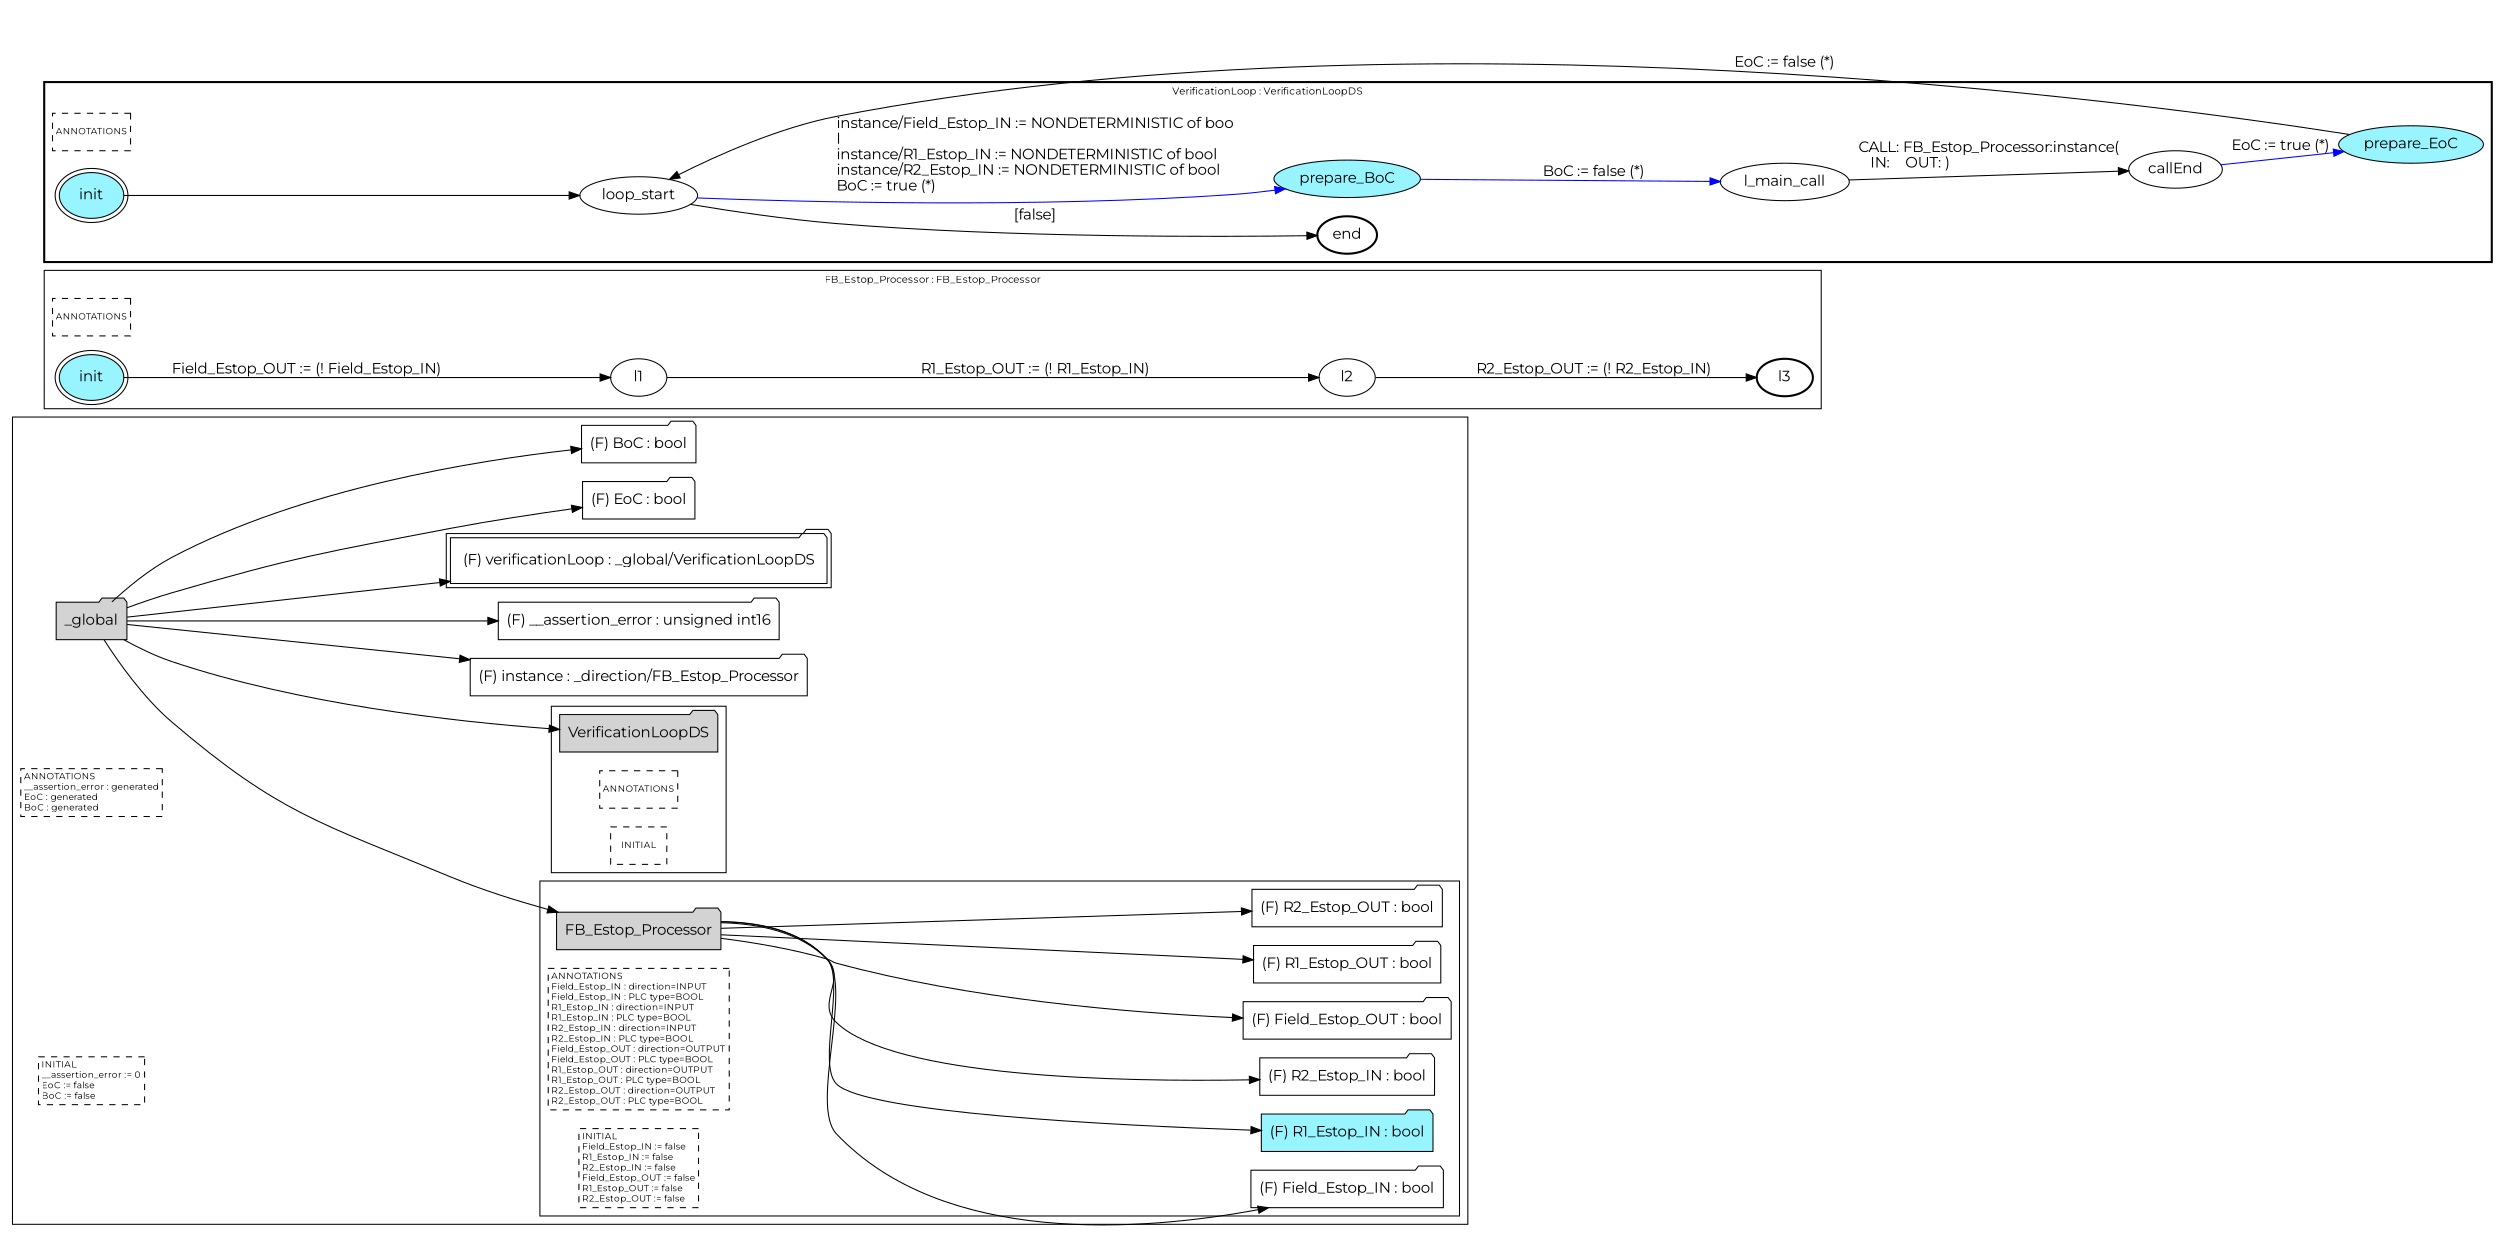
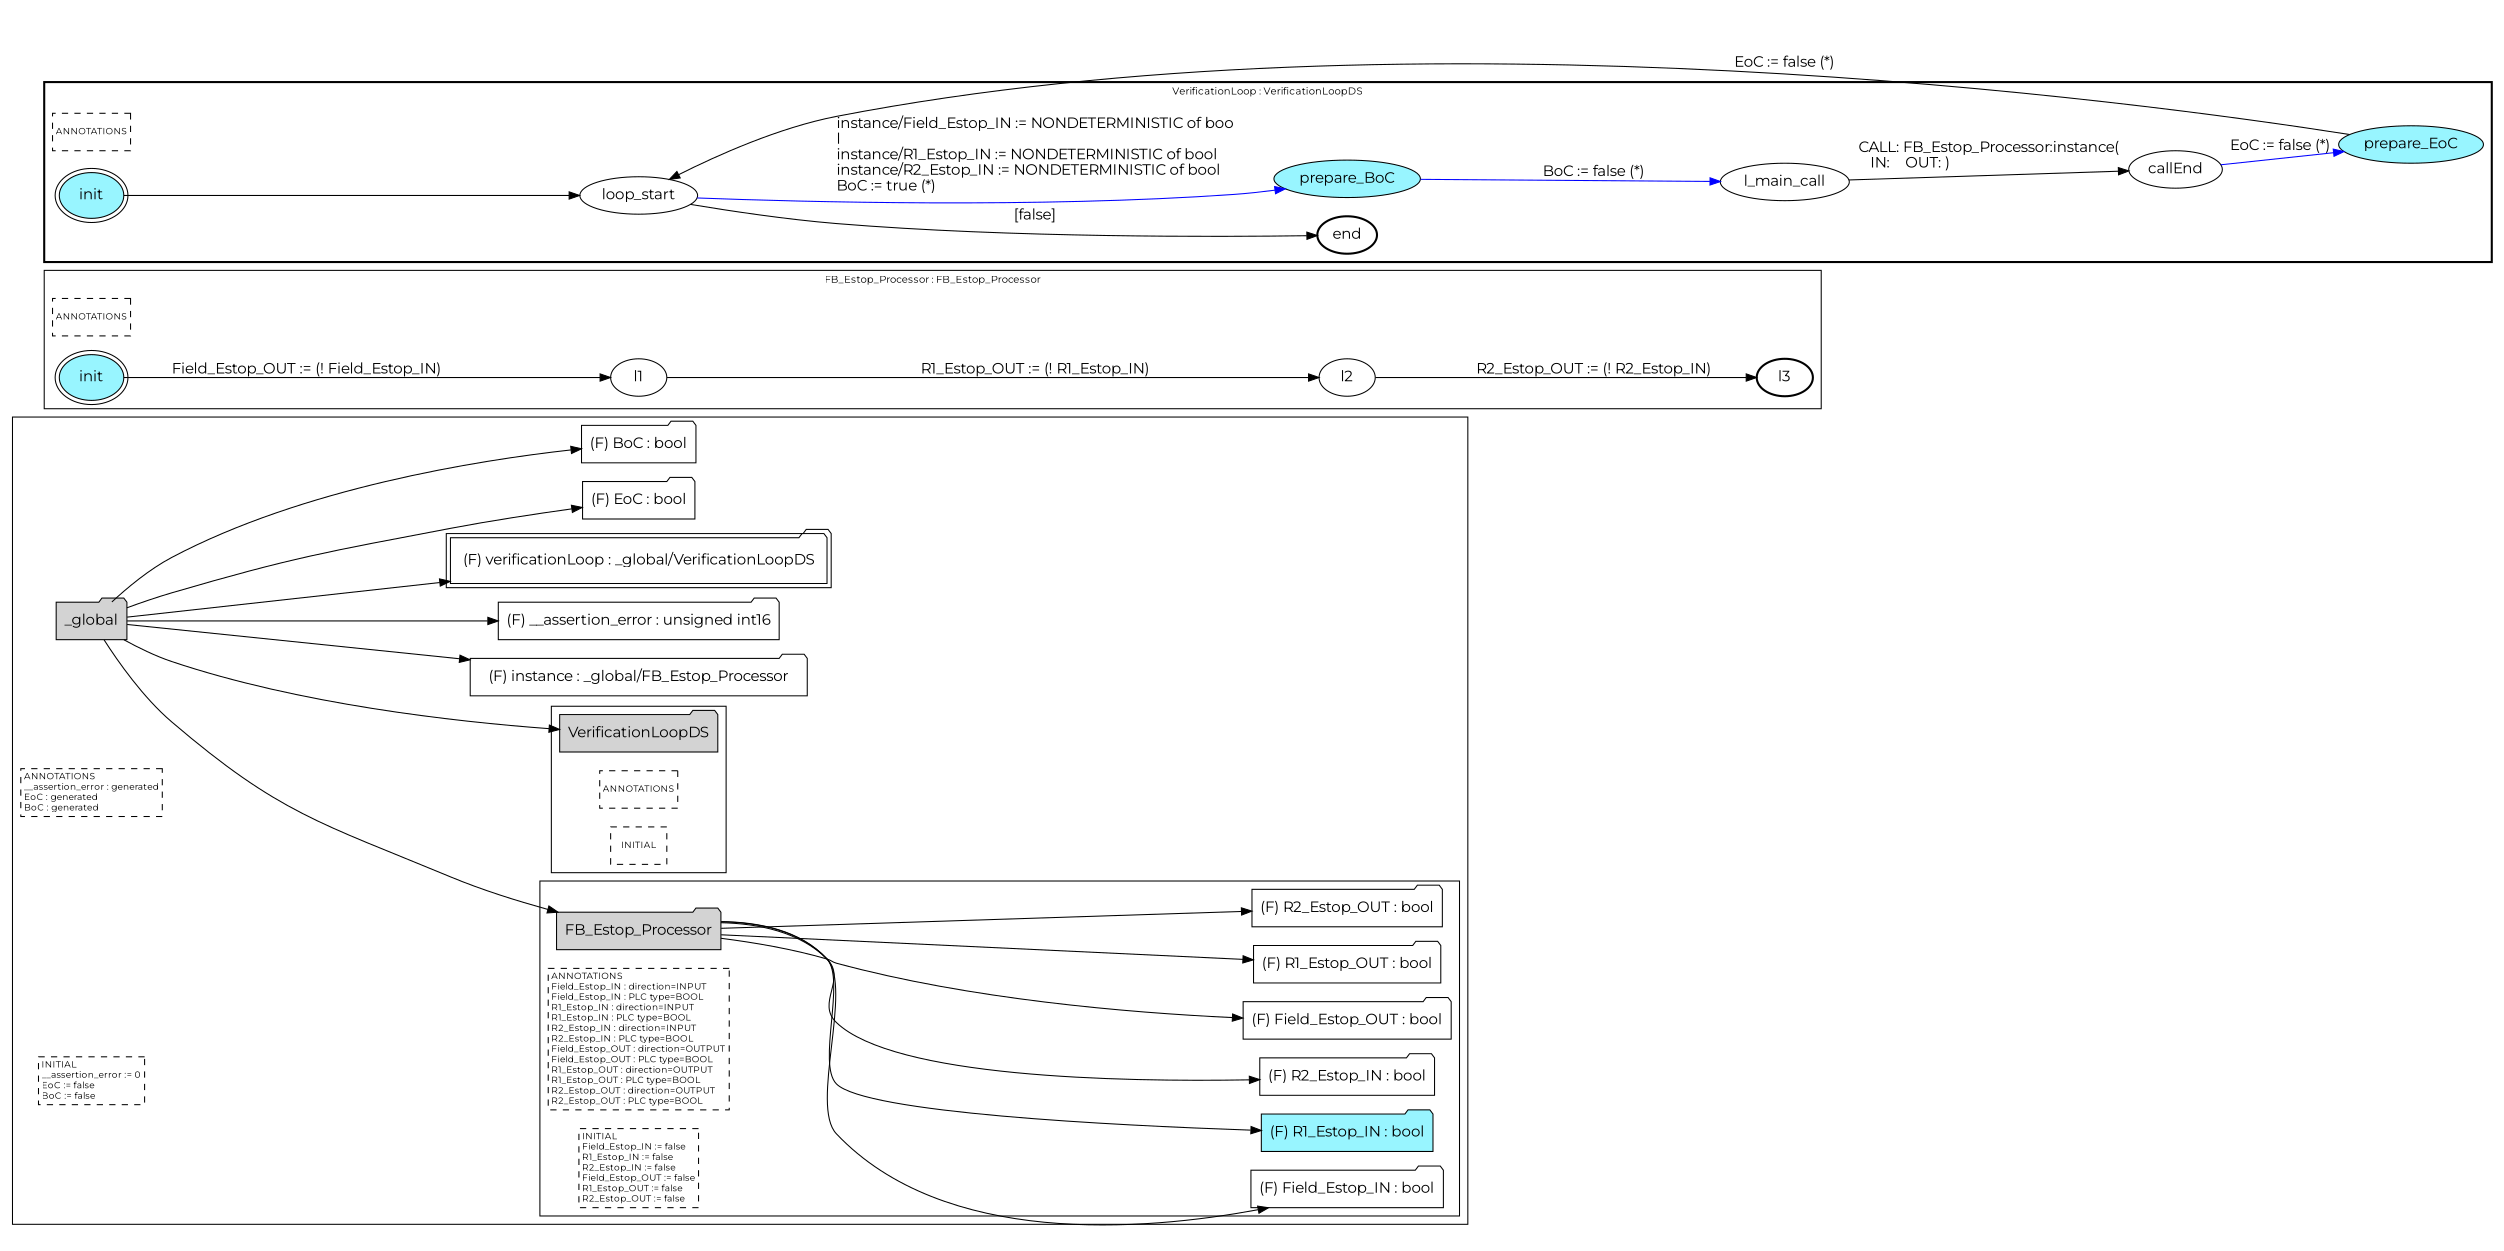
(2280, 146) -> (2280, 146)
(639, 677) -> (639, 677)
